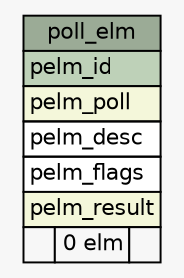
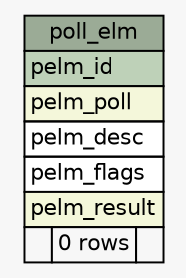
(93, 244) -> (94, 244)
